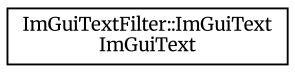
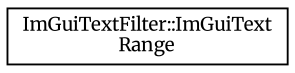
(148, 36) -> (148, 36)
